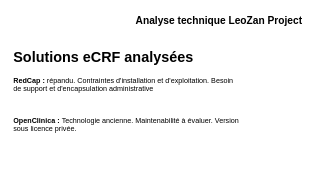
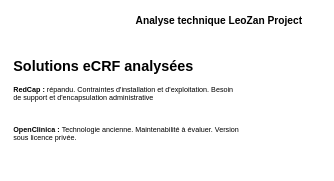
(126, 102) -> (126, 111)
